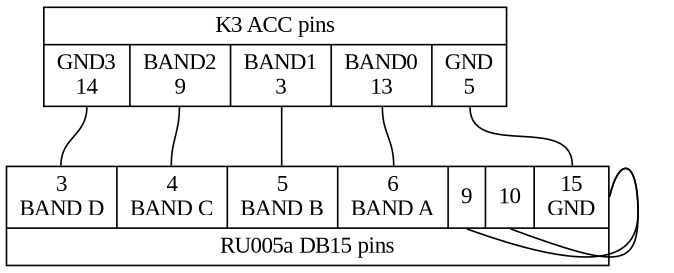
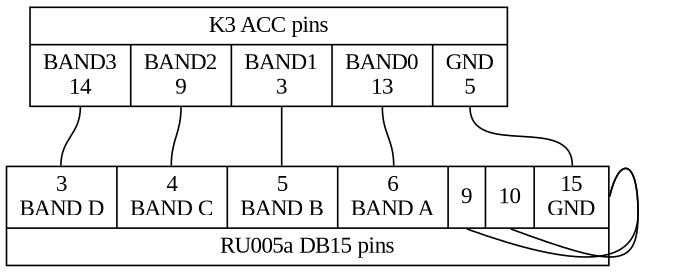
(87, 63) -> (80, 63)
